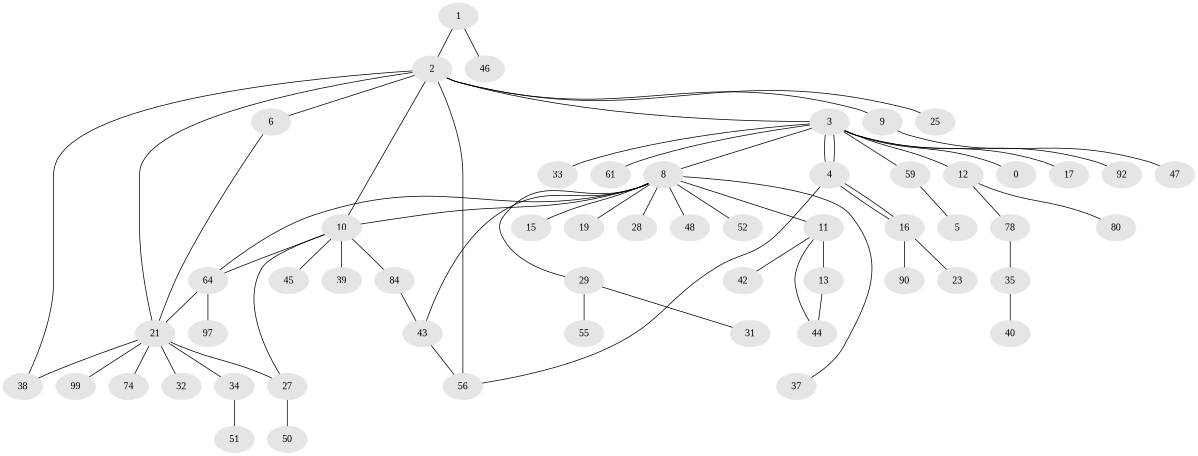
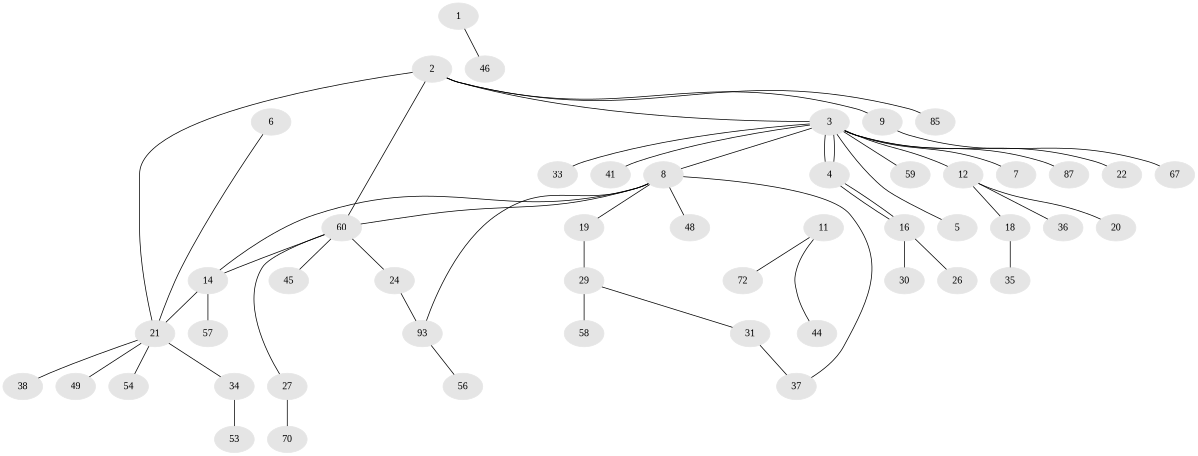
(445, 43) -> none
(352, 96) -> none
(122, 119) -> none
(935, 122) -> (935, 122)
(611, 175) -> (611, 175)
(1016, 175) -> (1016, 175)
(1069, 175) -> (1069, 175)
(1122, 175) -> (1122, 175)
(1175, 175) -> (1175, 175)
(536, 193) -> (584, 254)
(744, 201) -> none
(934, 201) -> (882, 186)
(463, 226) -> none
(342, 228) -> (342, 228)
(531, 228) -> none
(637, 228) -> none
(743, 228) -> none
(1010, 228) -> (1010, 228)
none -> (1063, 228)
(1116, 228) -> (1116, 228)
(208, 281) -> (208, 281)
(342, 281) -> none
(395, 281) -> (395, 281)
(743, 281) -> (743, 281)
(824, 281) -> none
(904, 281) -> (904, 281)
(957, 281) -> (957, 281)
(672, 302) -> none
(208, 334) -> (208, 334)
(422, 334) -> (422, 334)
(584, 334) -> (584, 334)
(1010, 334) -> none
(221, 360) -> none
none -> (773, 360)
(76, 386) -> (76, 386)
(129, 386) -> (129, 386)
(181, 386) -> none
(234, 439) -> (234, 439)
(287, 439) -> (287, 439)
